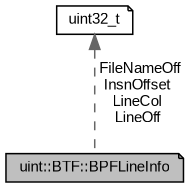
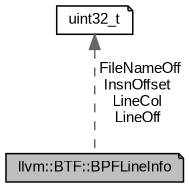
(95, 168) -> (95, 168)
